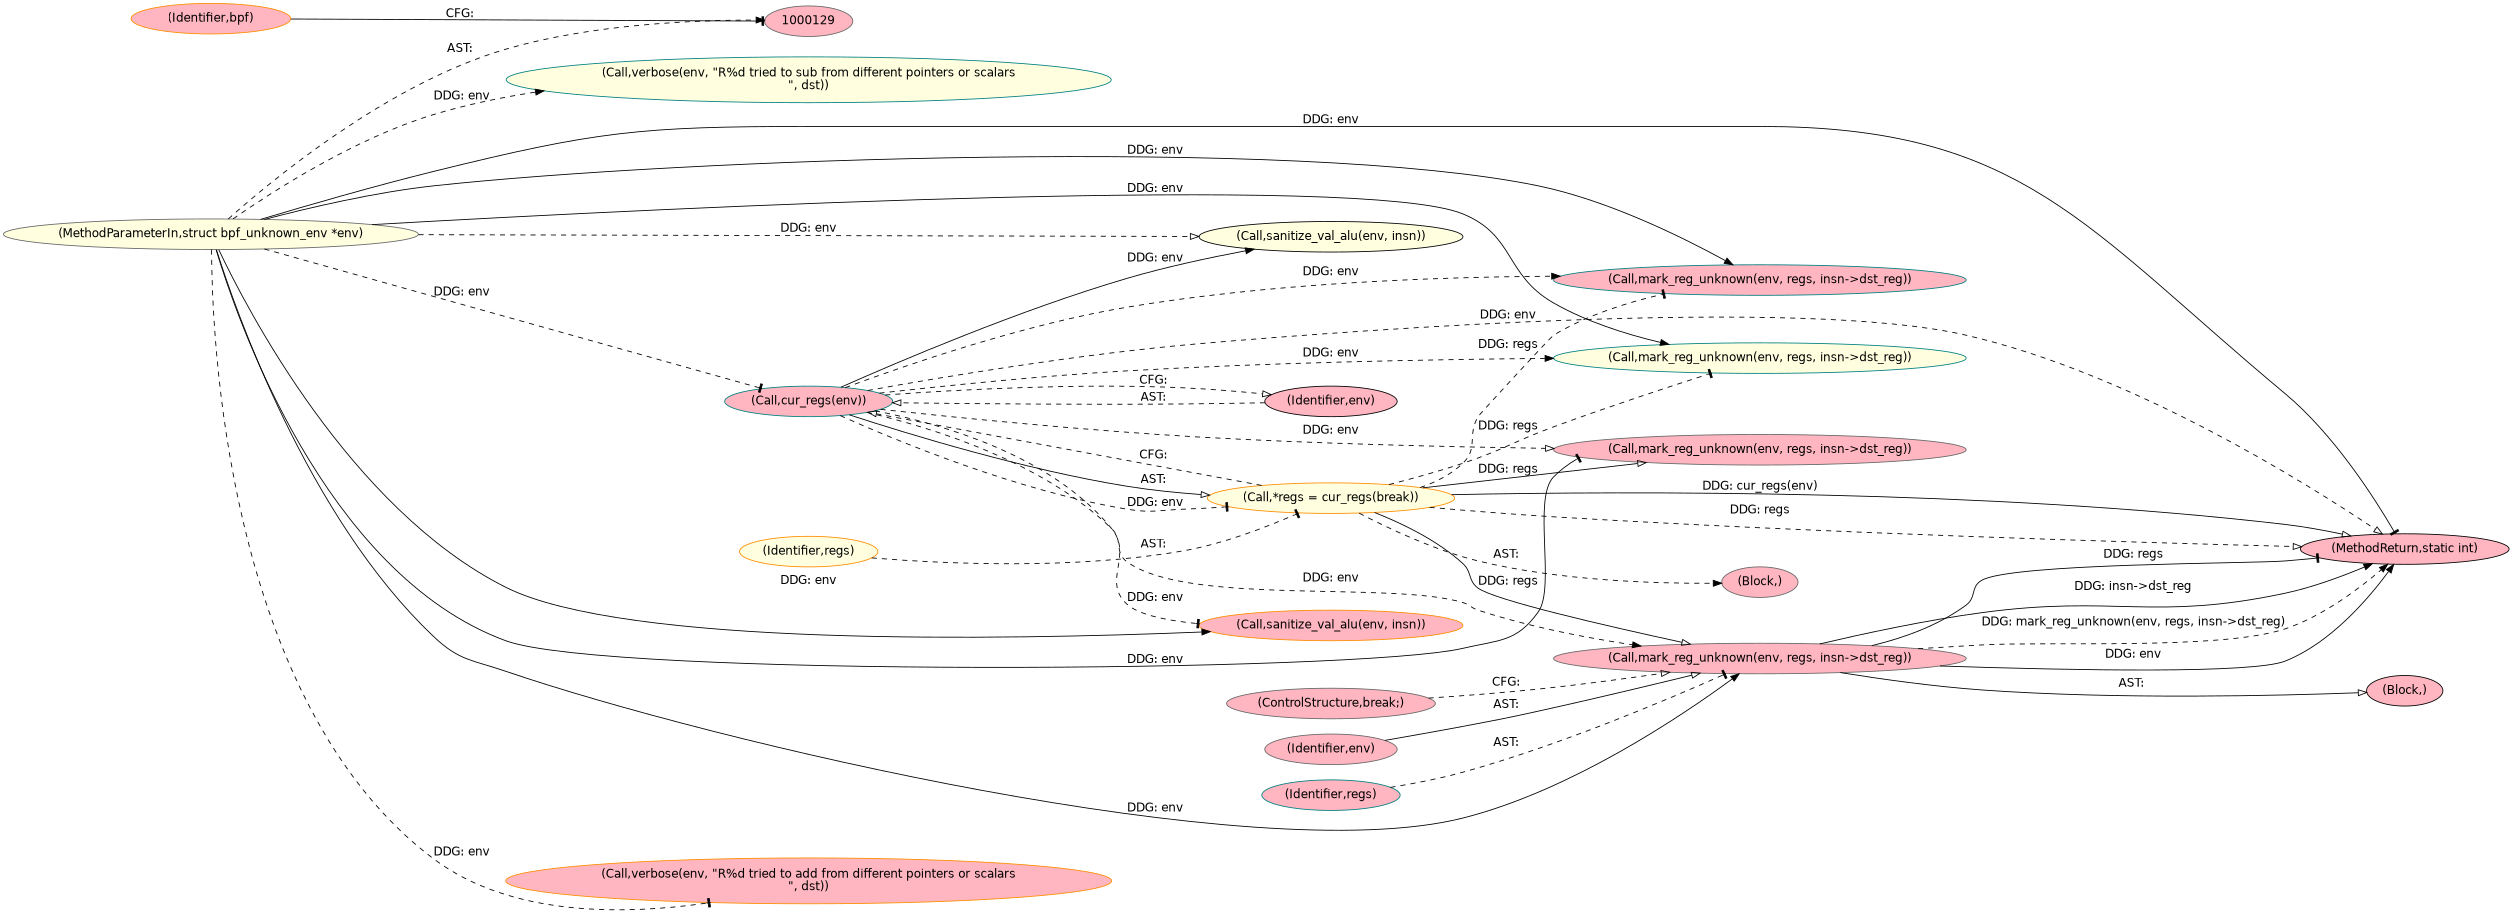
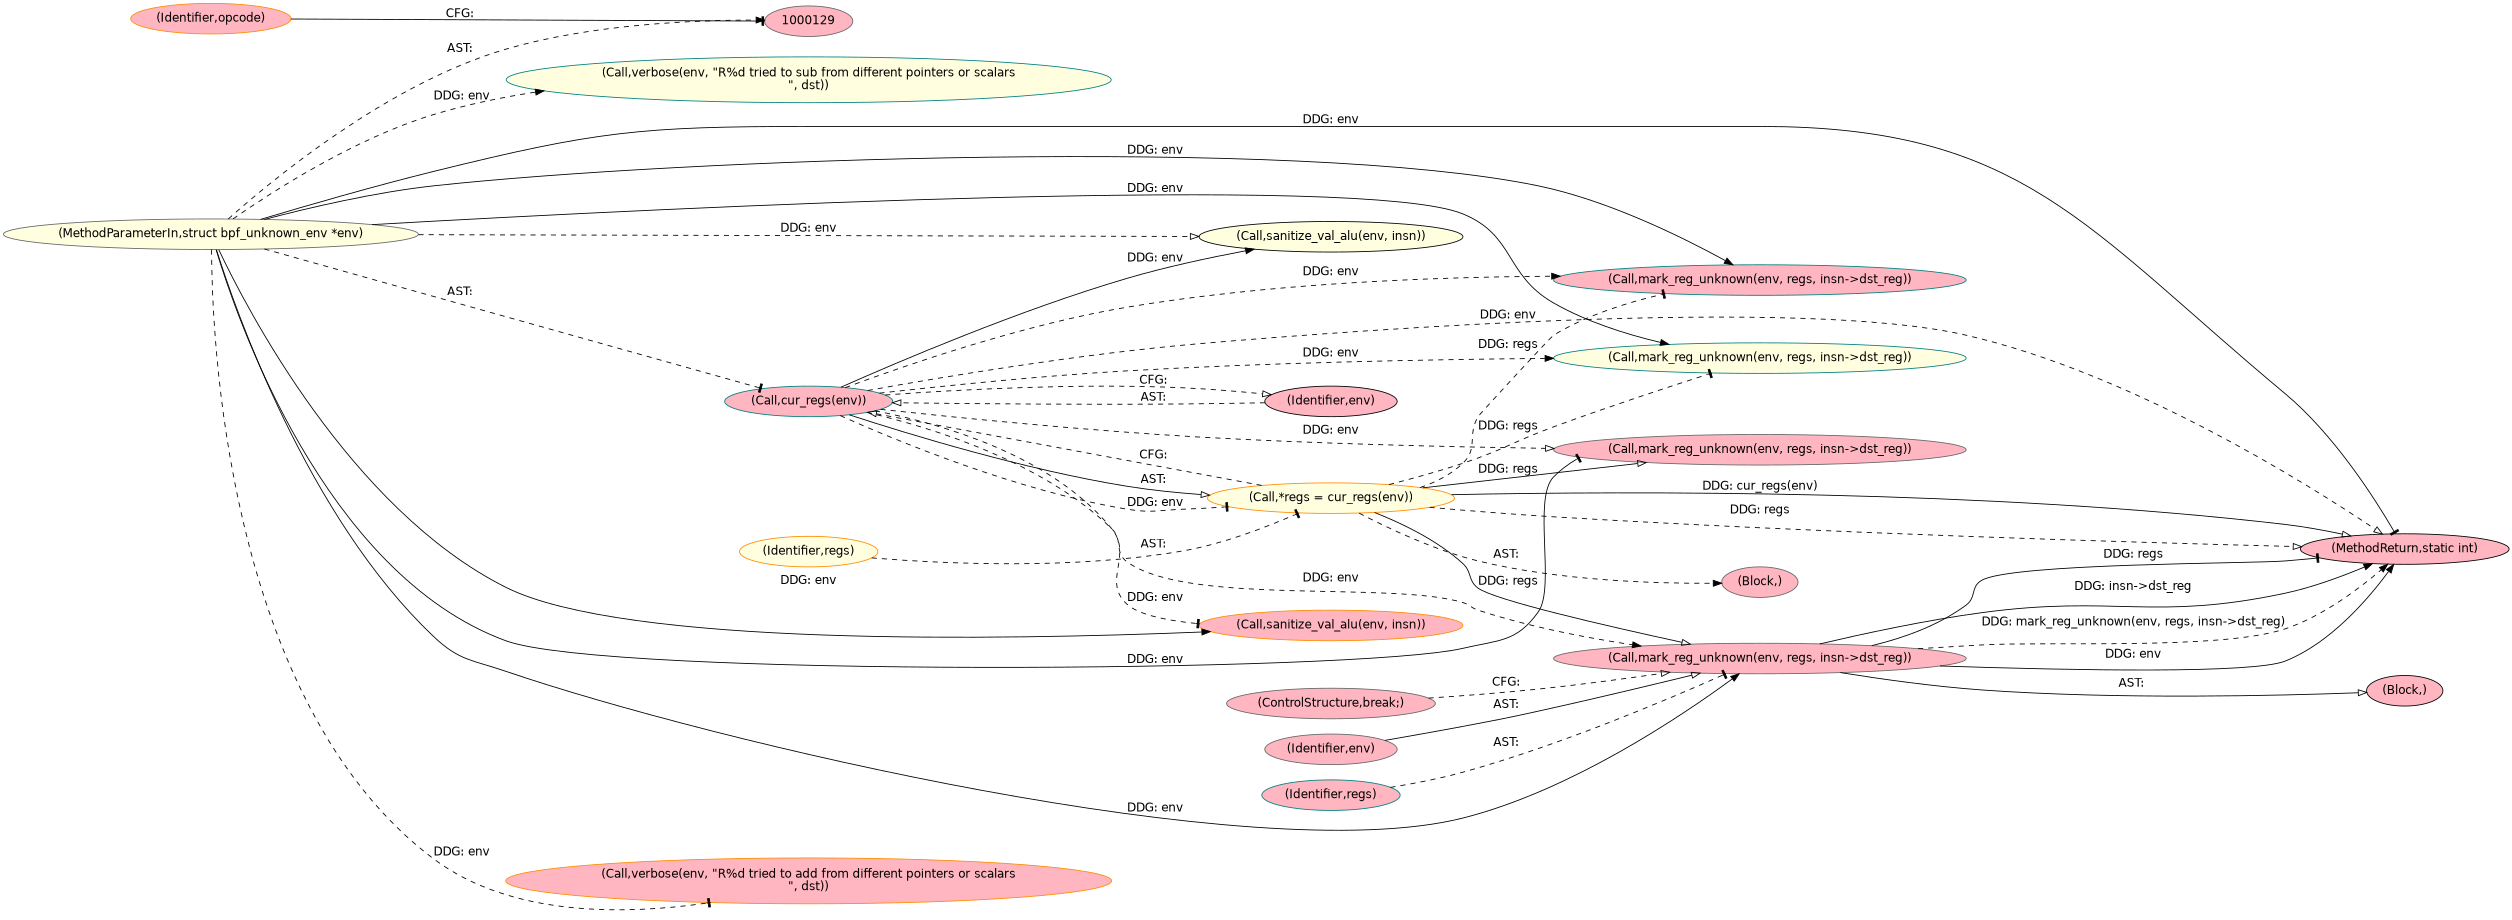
(211, 19) -> (211, 19)
(462, 292) -> (462, 292)
(1331, 498) -> (1331, 498)
